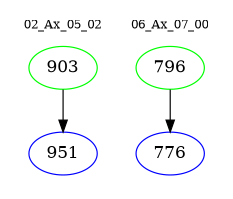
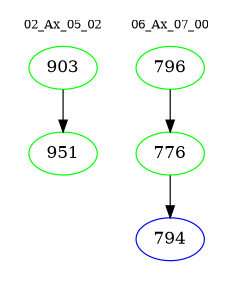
(63, 154) -> (63, 154)
(170, 154) -> (170, 154)
none -> (170, 239)
